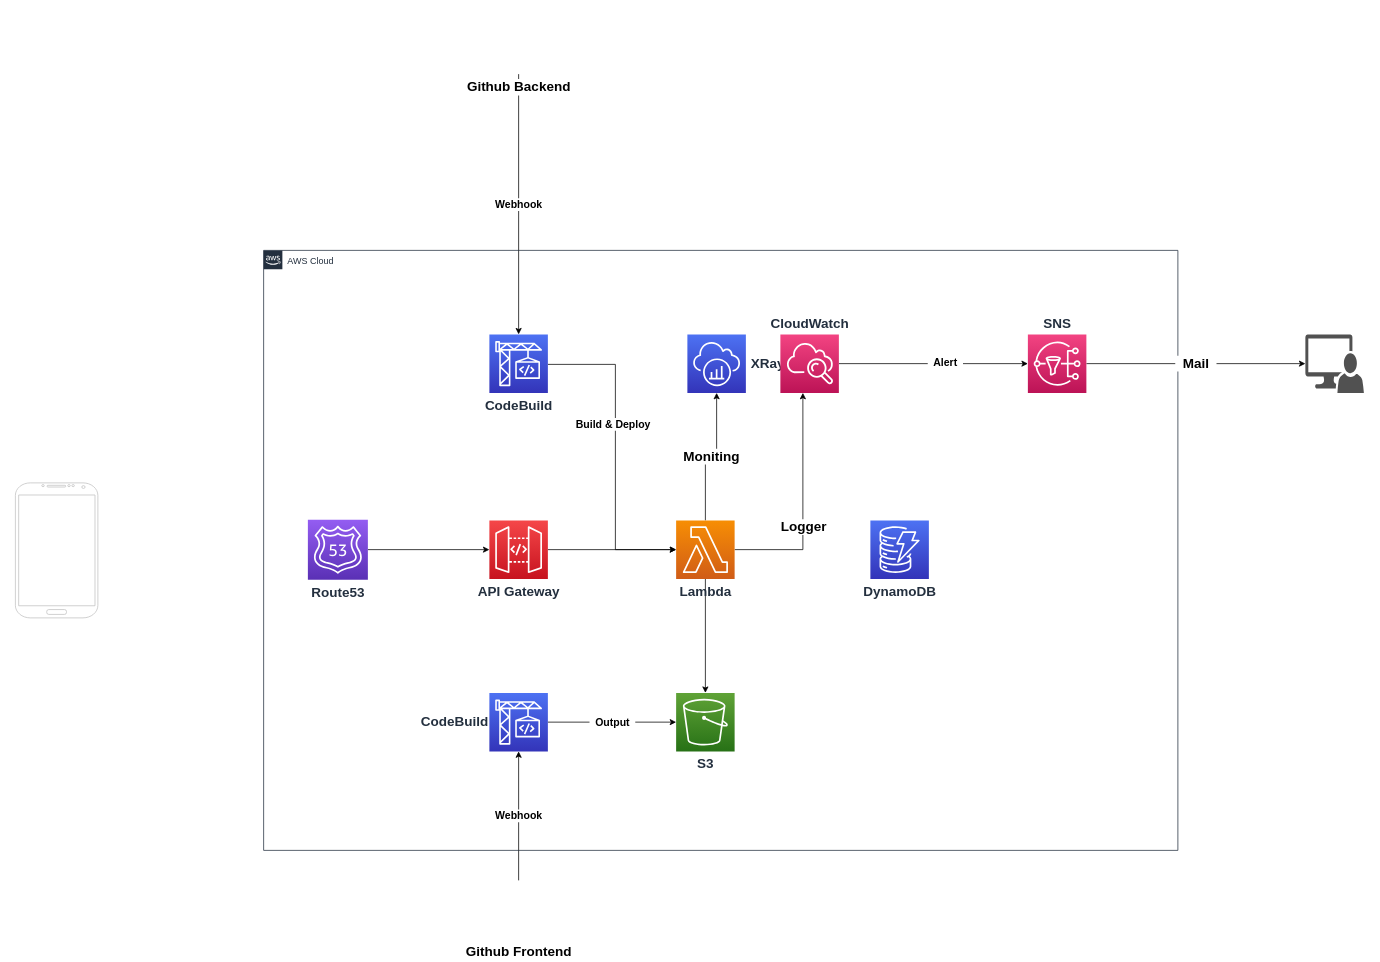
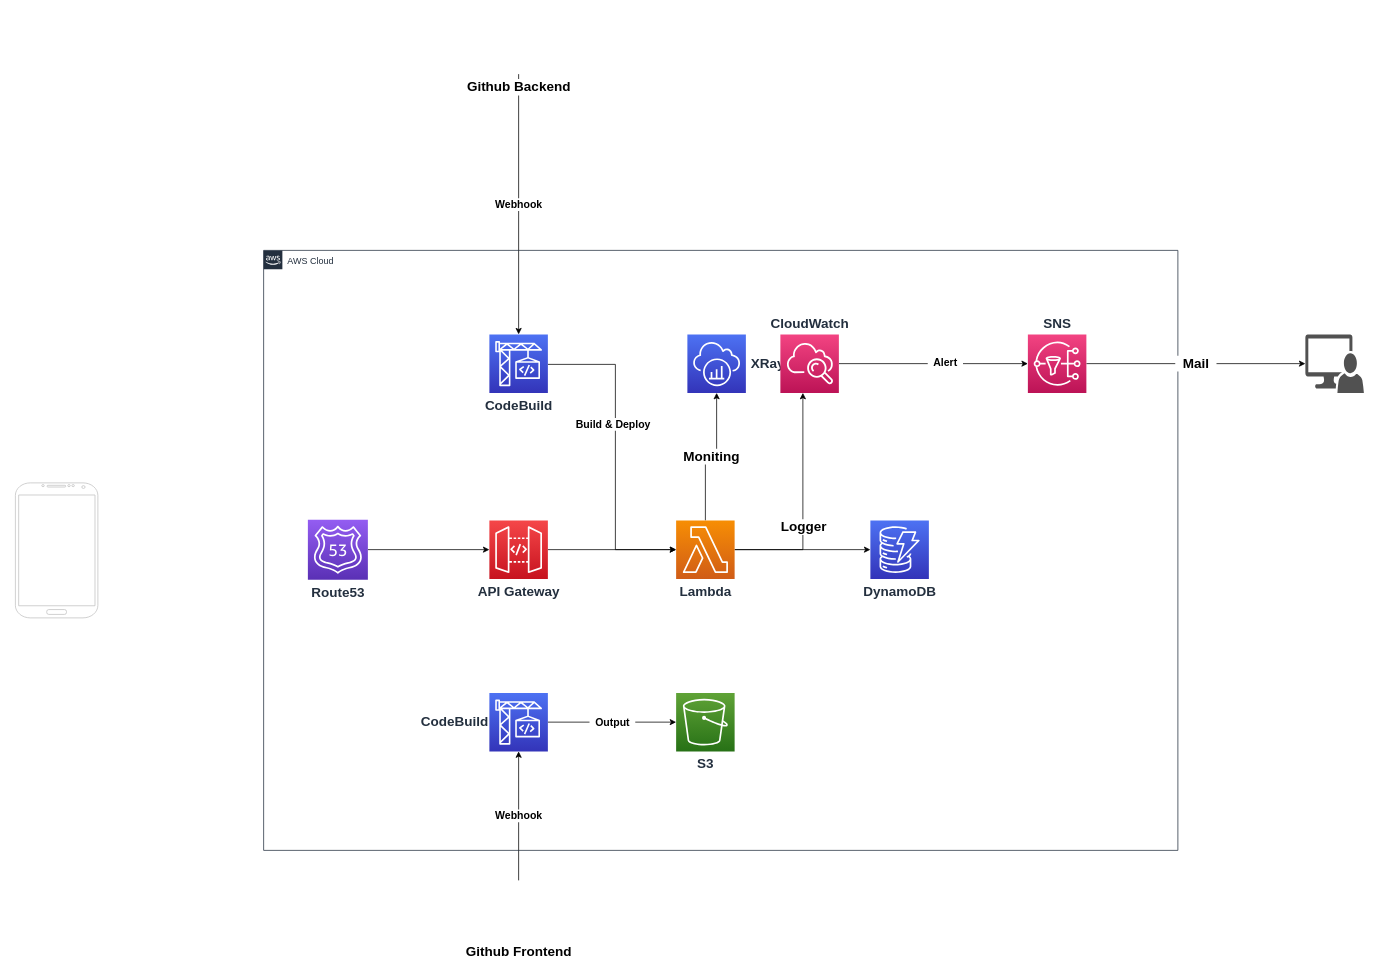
(705, 633) -> (834, 549)
